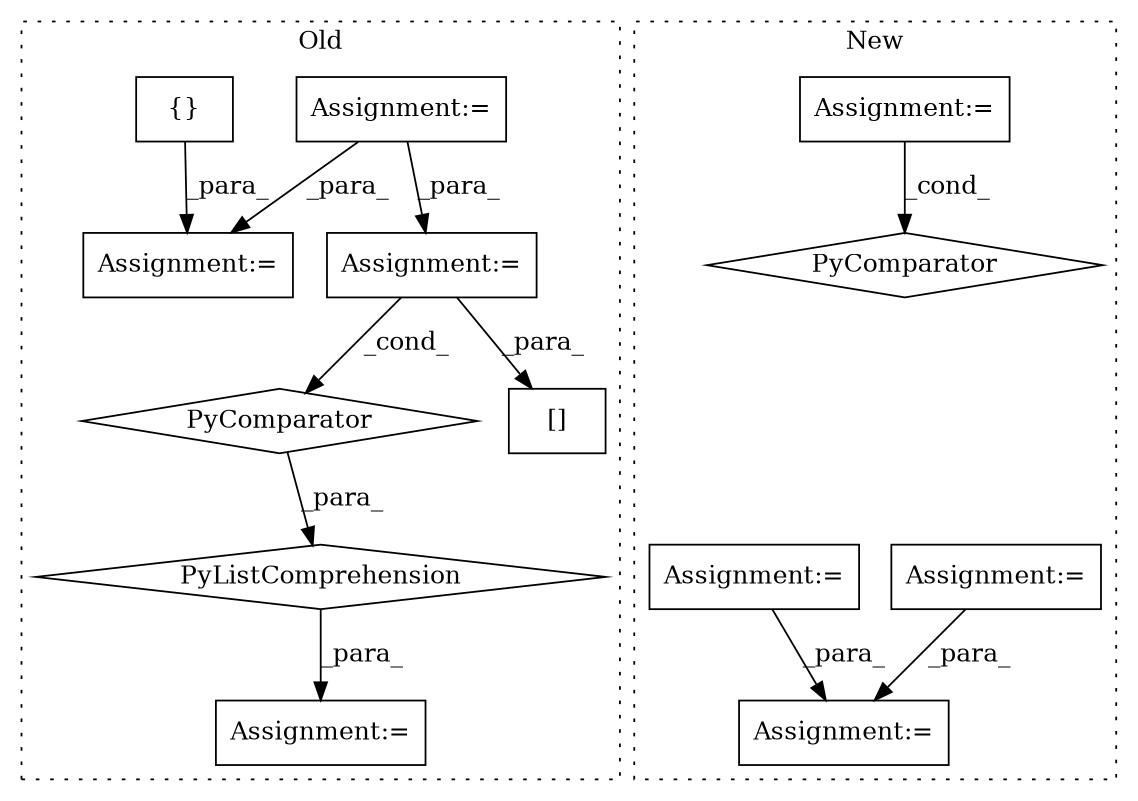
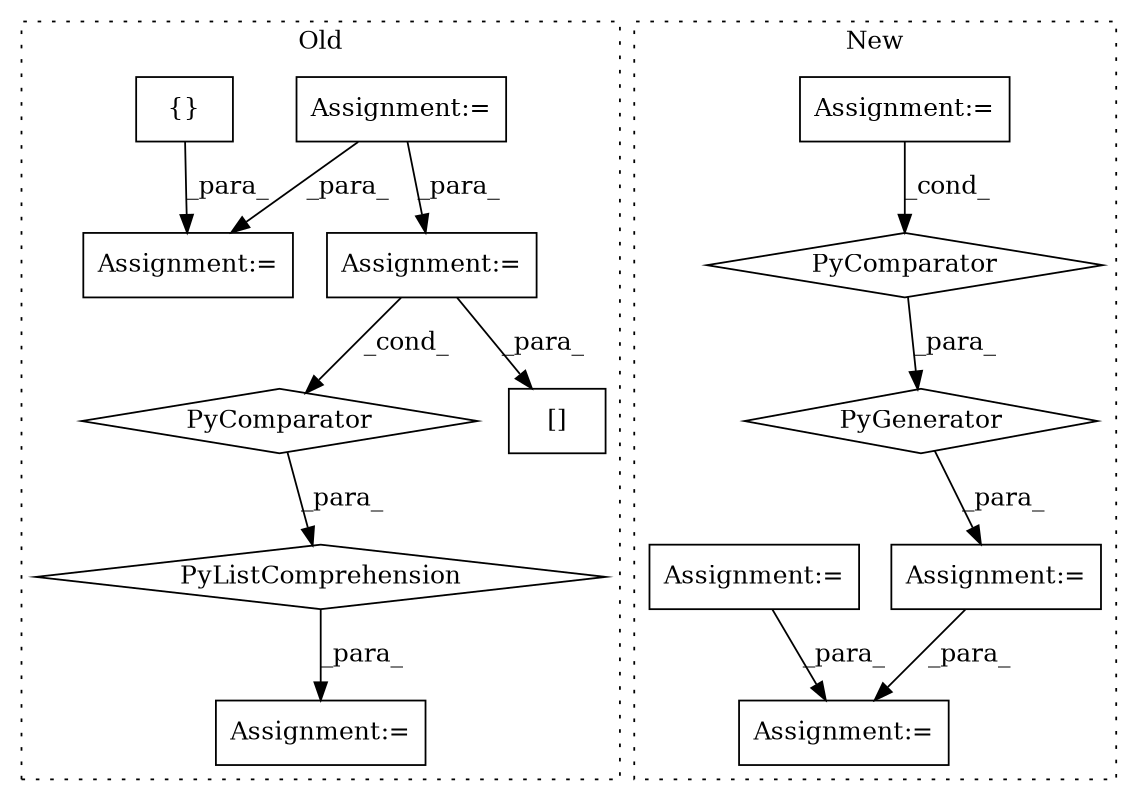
none -> (921, 421)
